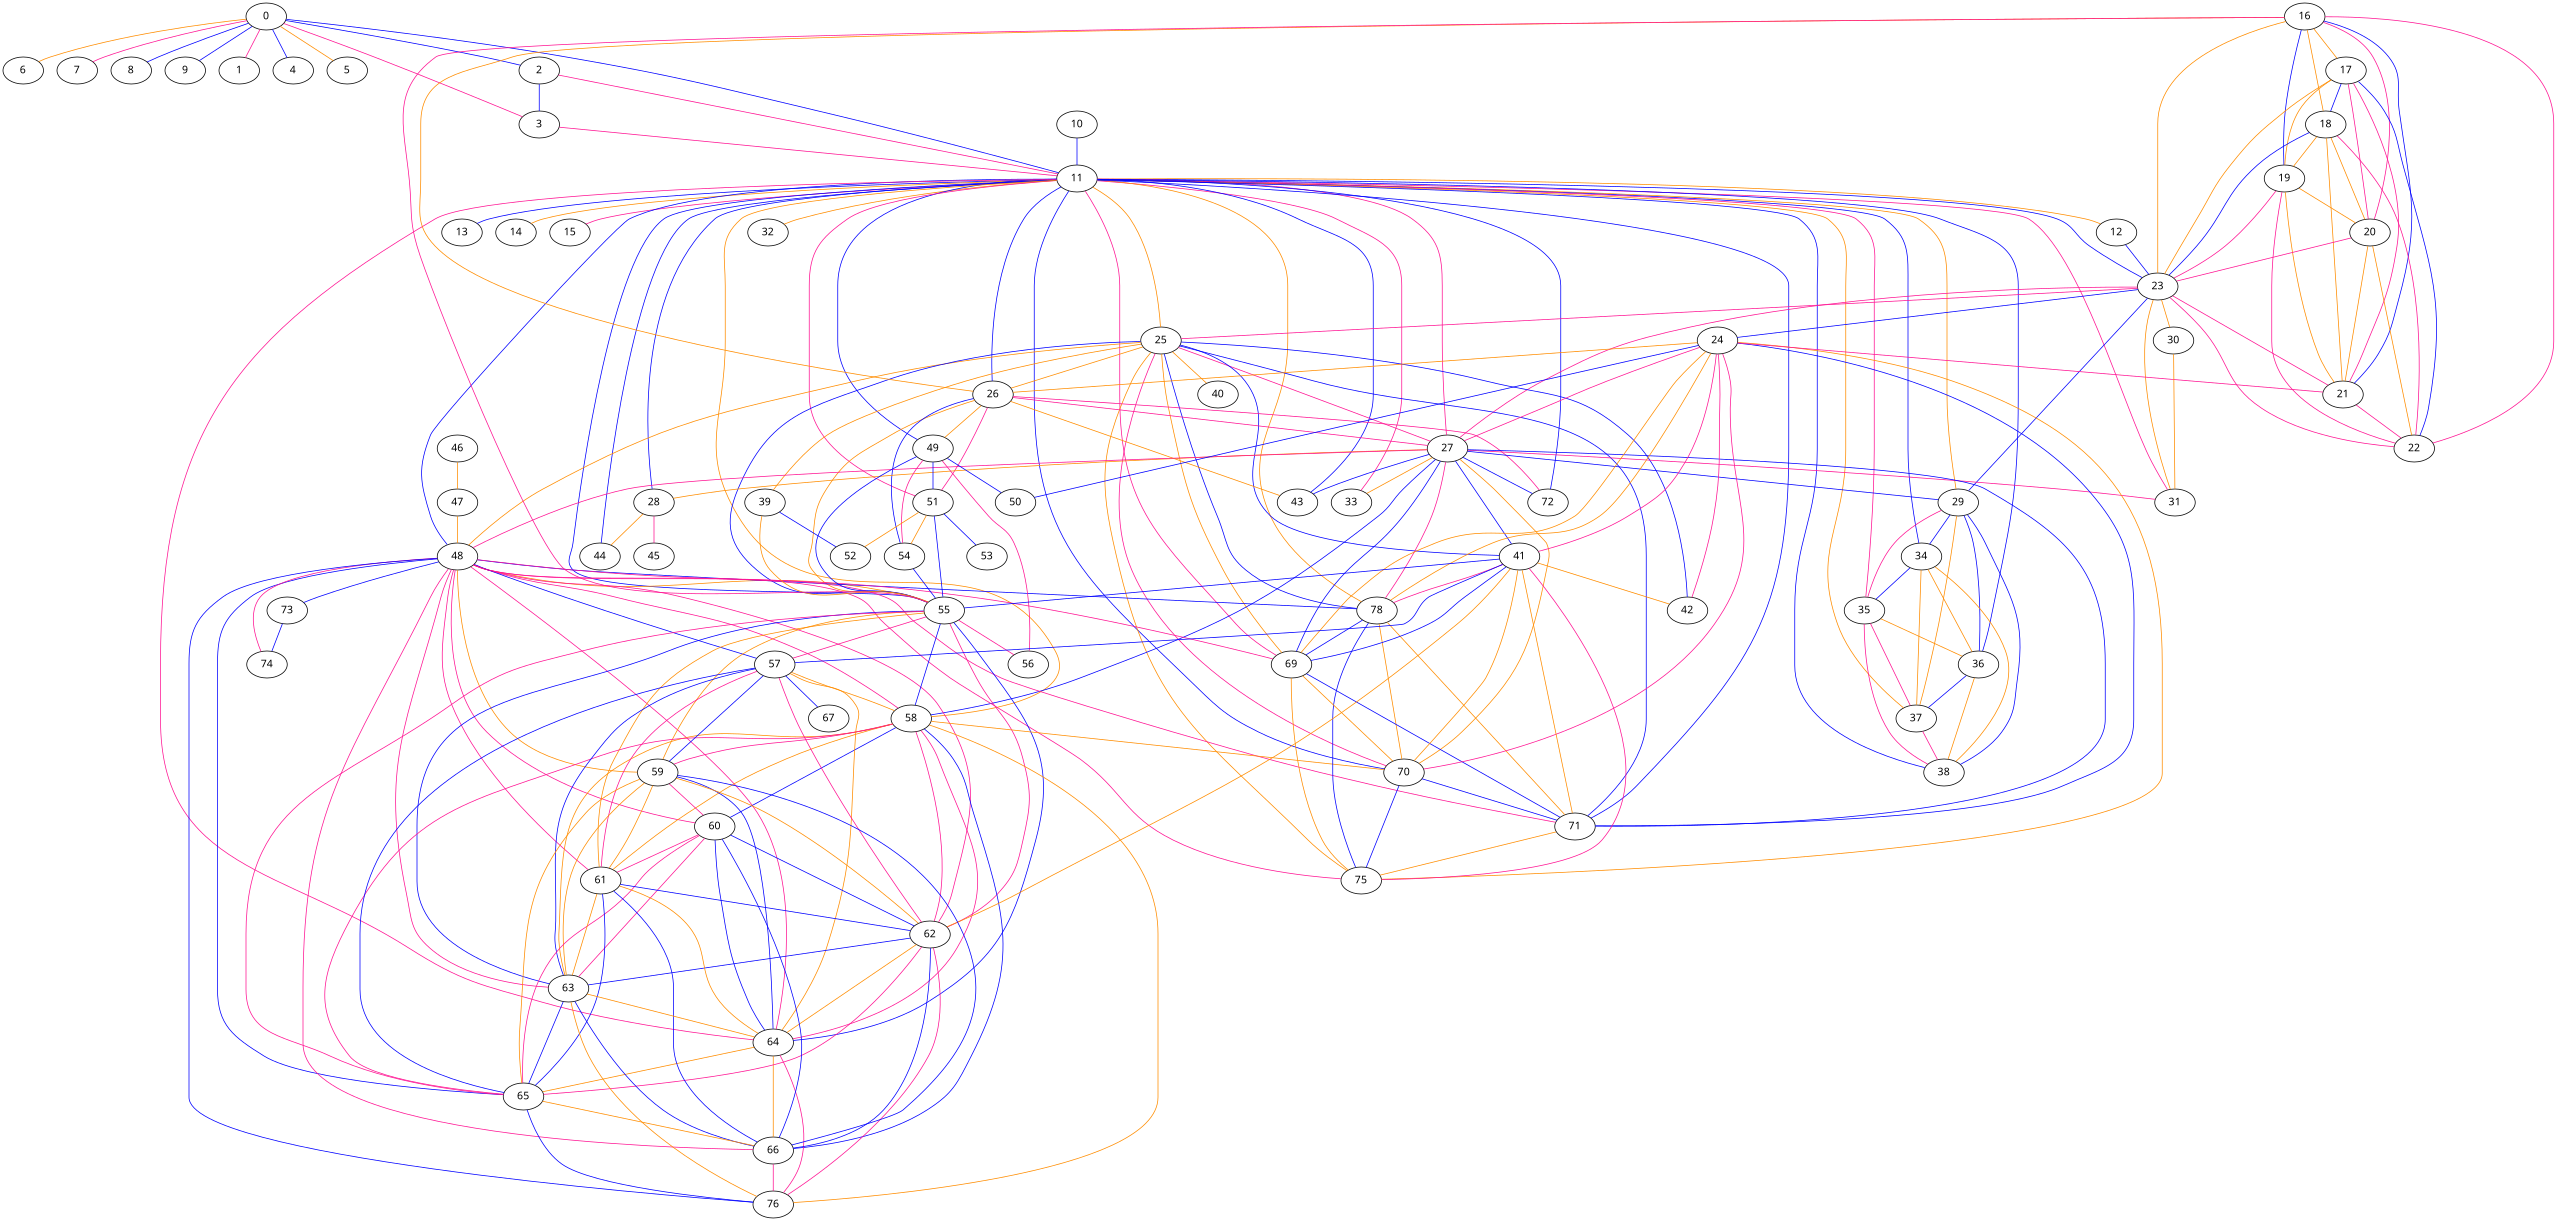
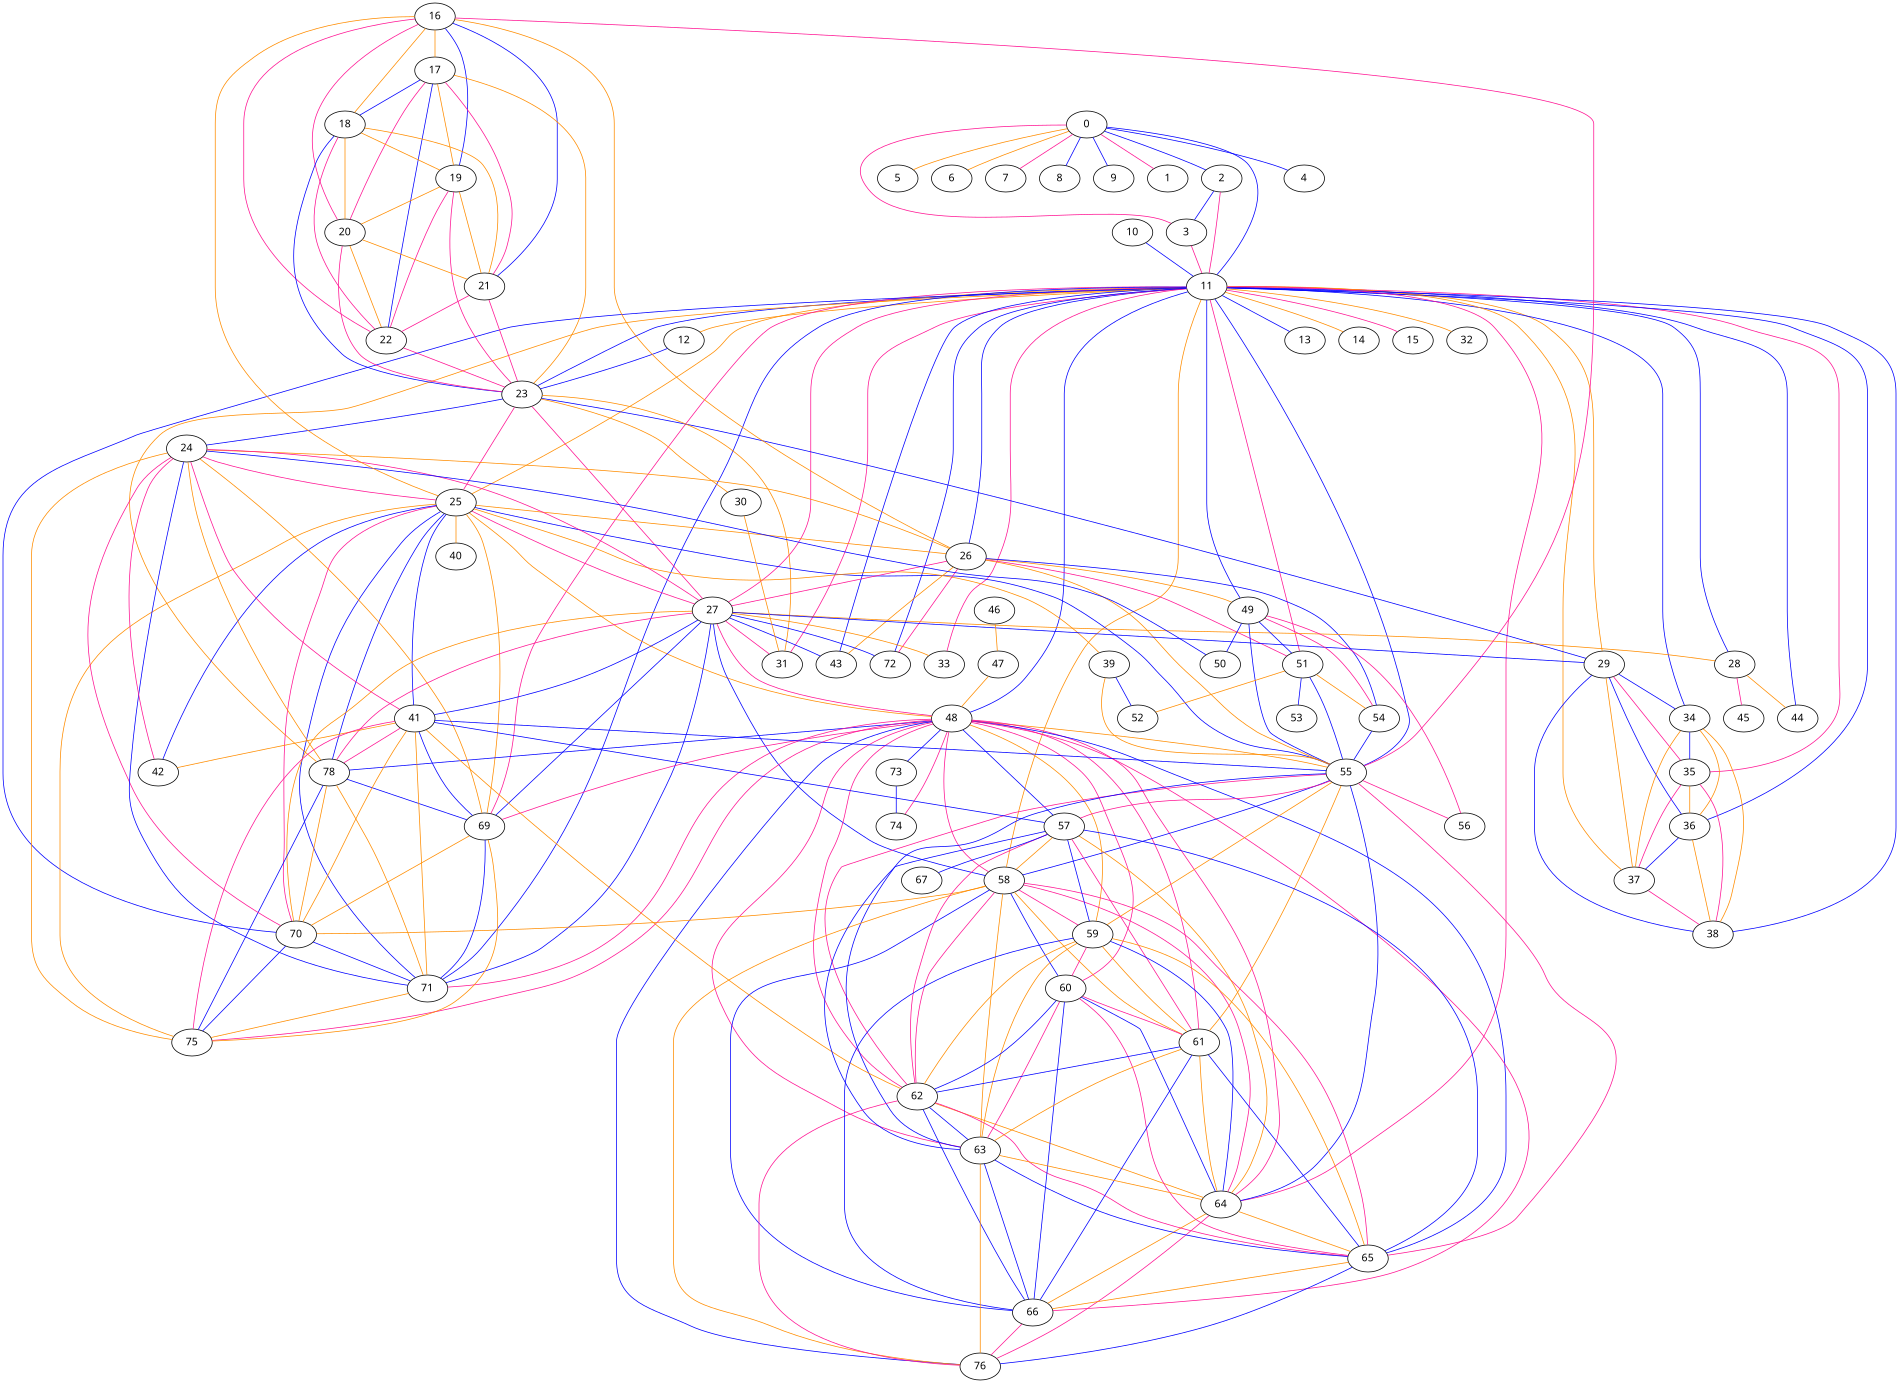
(2160, 111) -> (215, 242)
(2030, 367) -> (318, 484)
